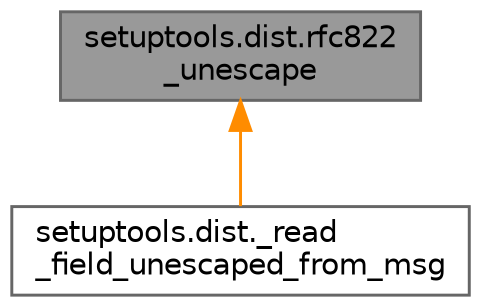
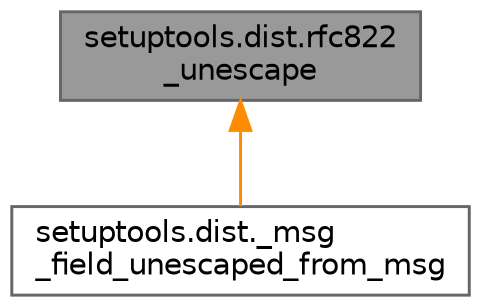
(241, 251) -> (241, 251)
